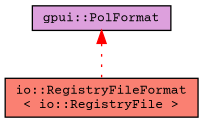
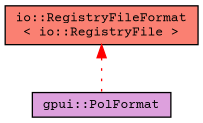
(102, 61) -> (102, 75)
